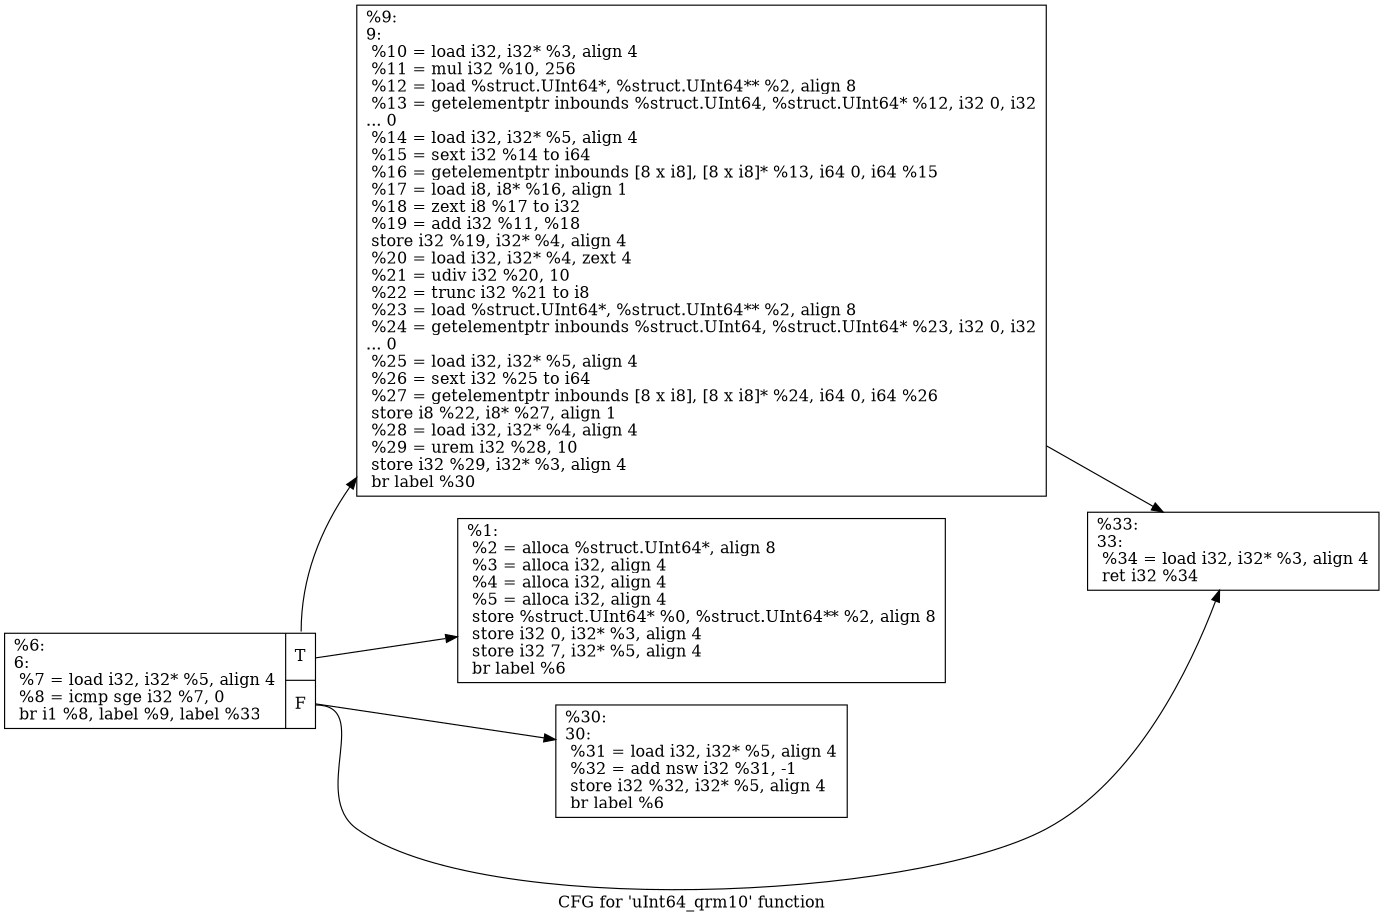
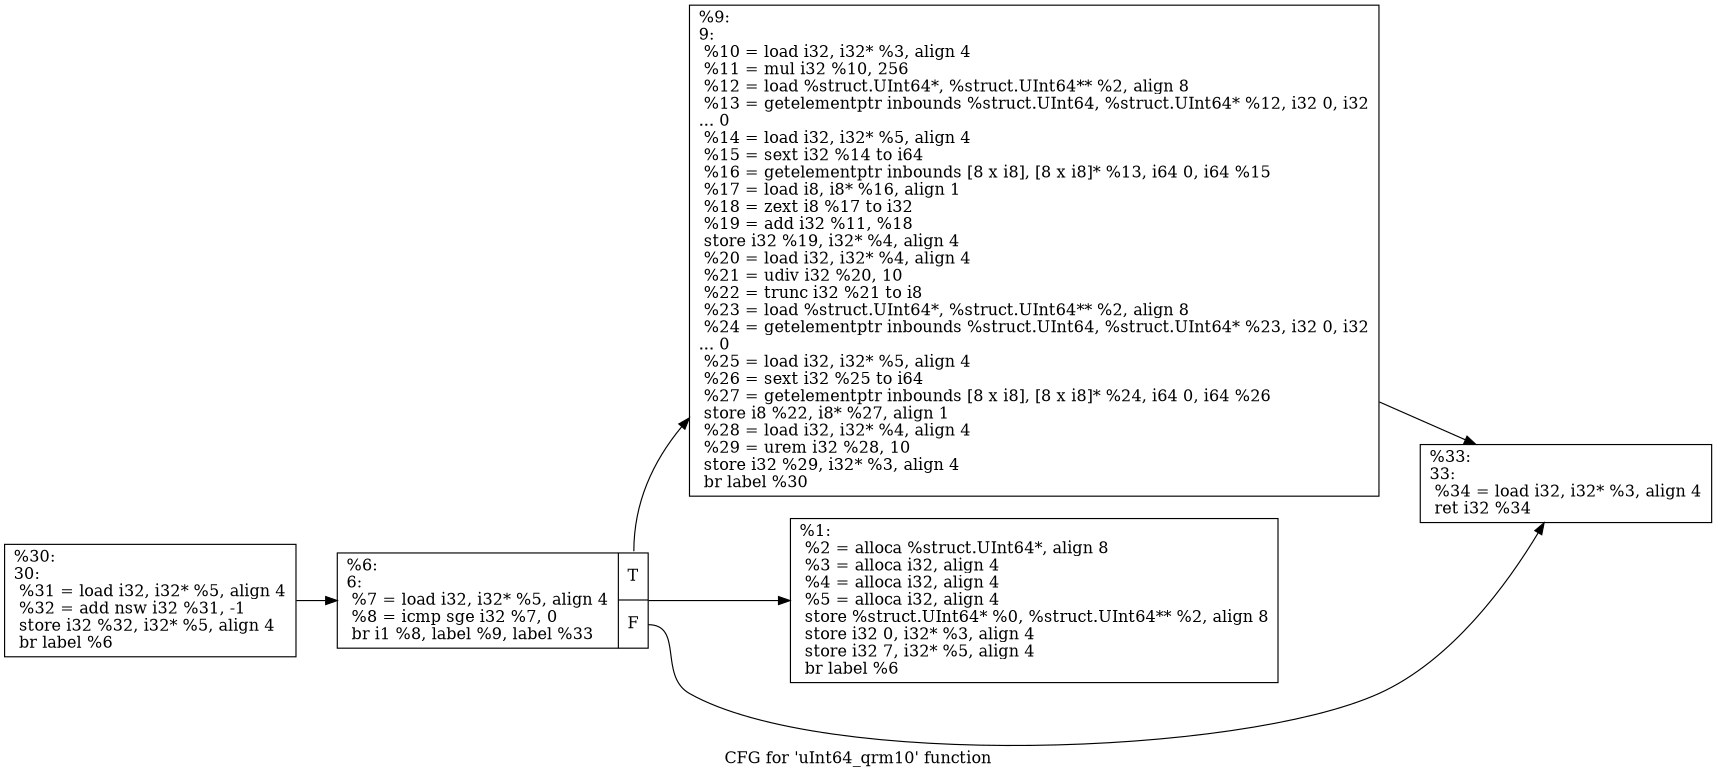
(499, 259) -> (835, 259)
(430, 721) -> (311, 601)
